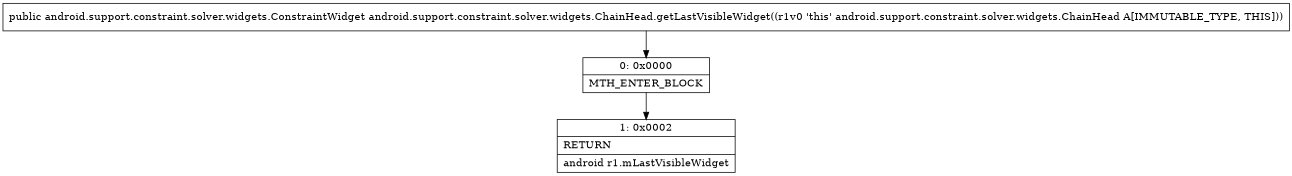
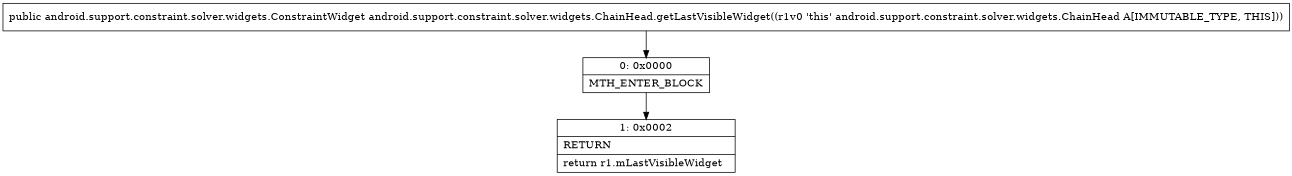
(646, 163) -> (643, 163)
